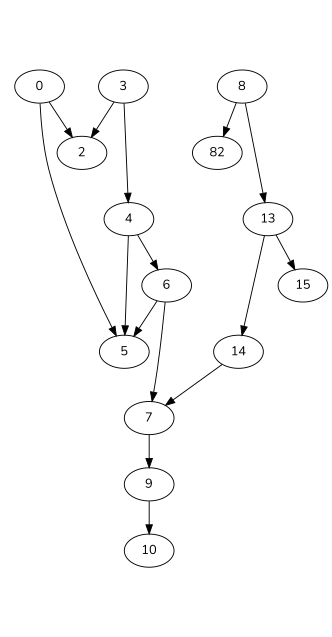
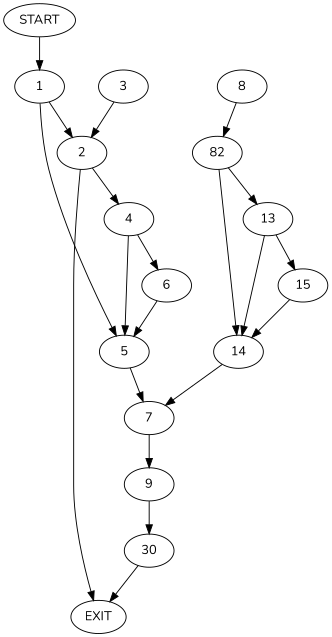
none -> (40, 20)
(40, 87) -> (40, 87)
(126, 148) -> (103, 182)
(254, 148) -> (240, 182)
none -> (227, 248)
none -> (274, 315)
(160, 347) -> (135, 380)
(149, 551) -> (149, 551)
none -> (99, 617)
